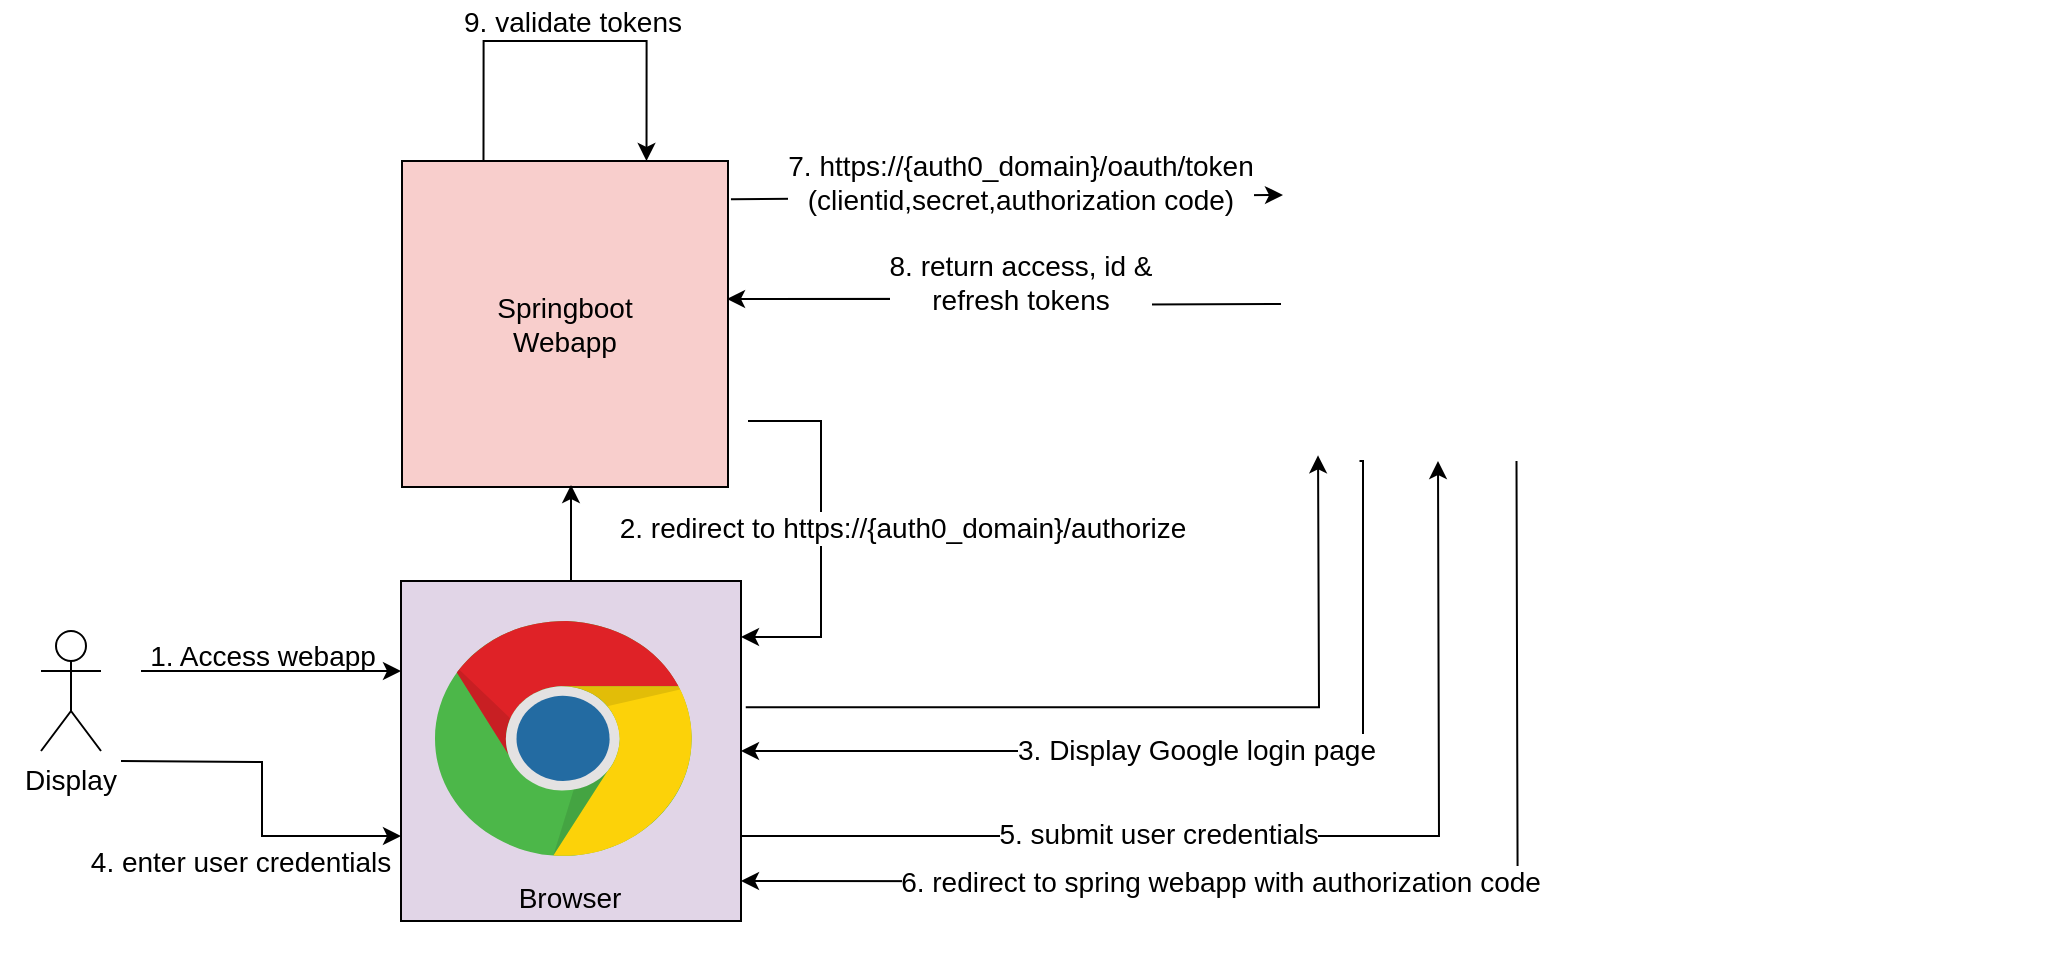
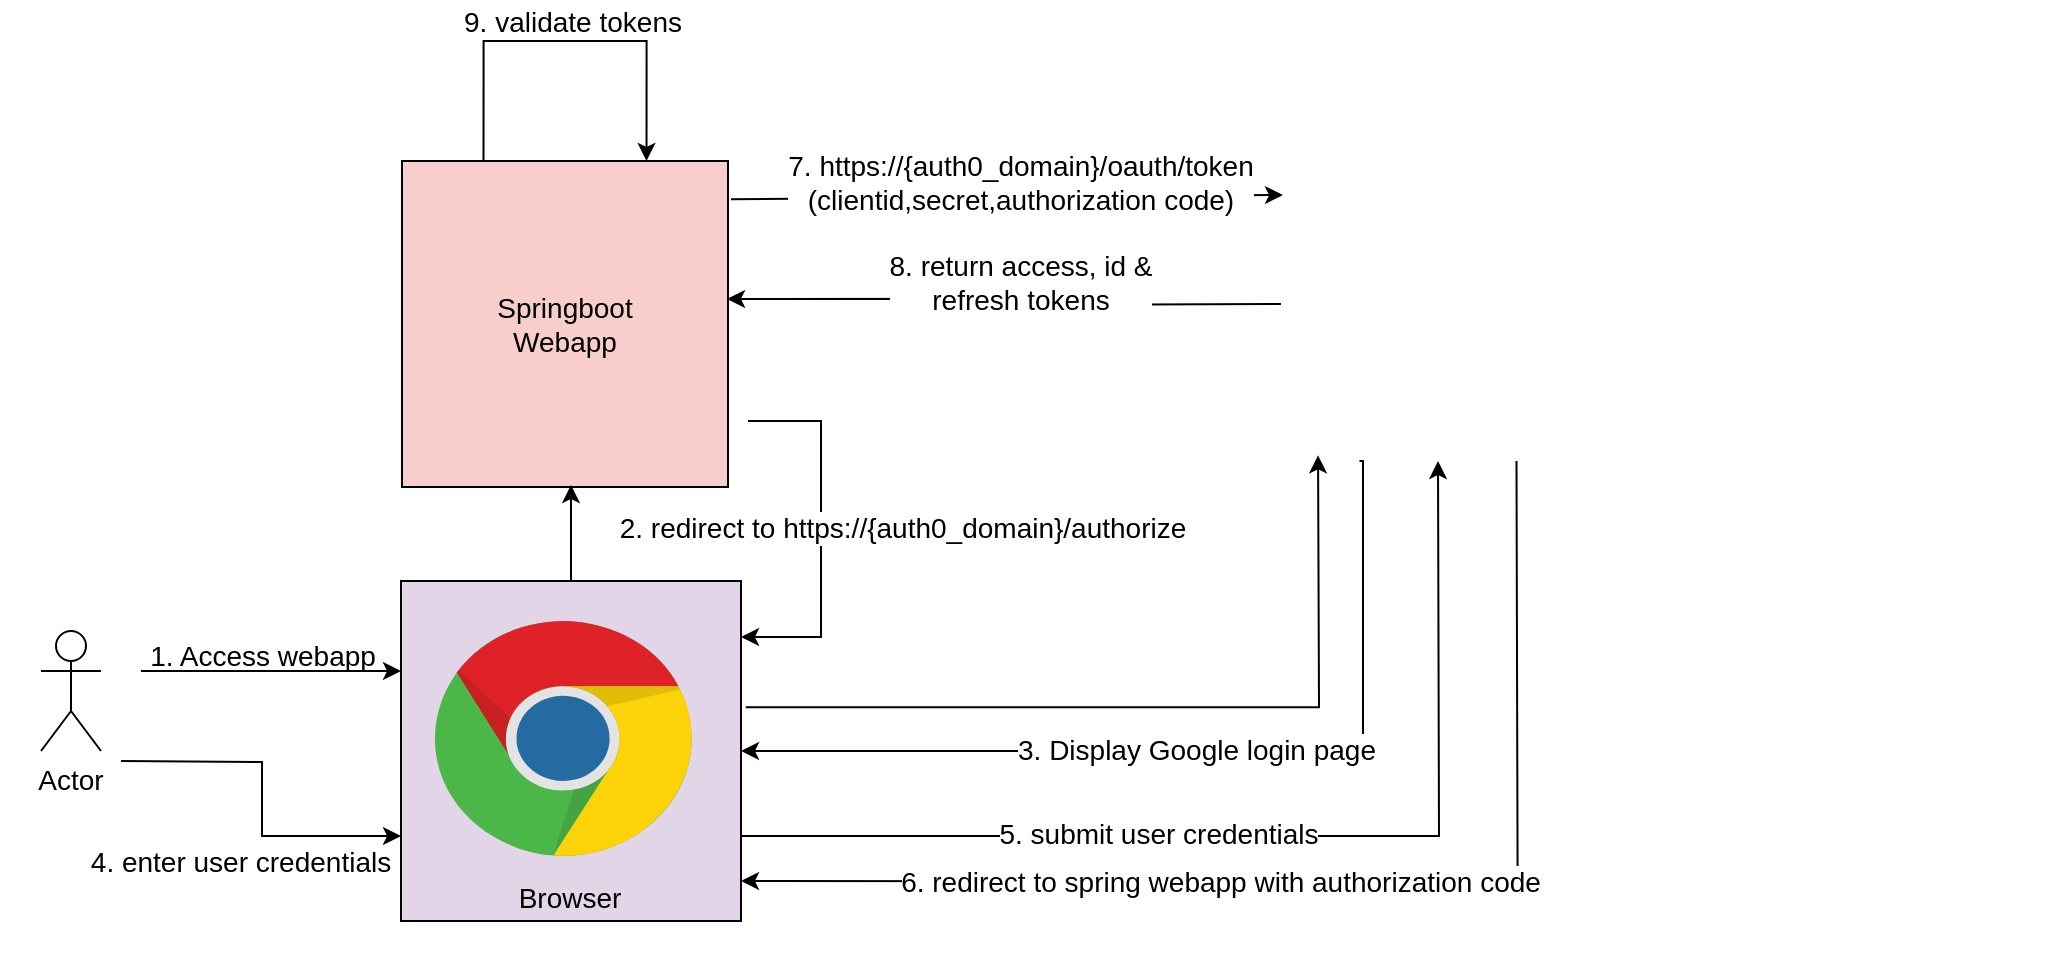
(72, 782) -> (72, 782)
